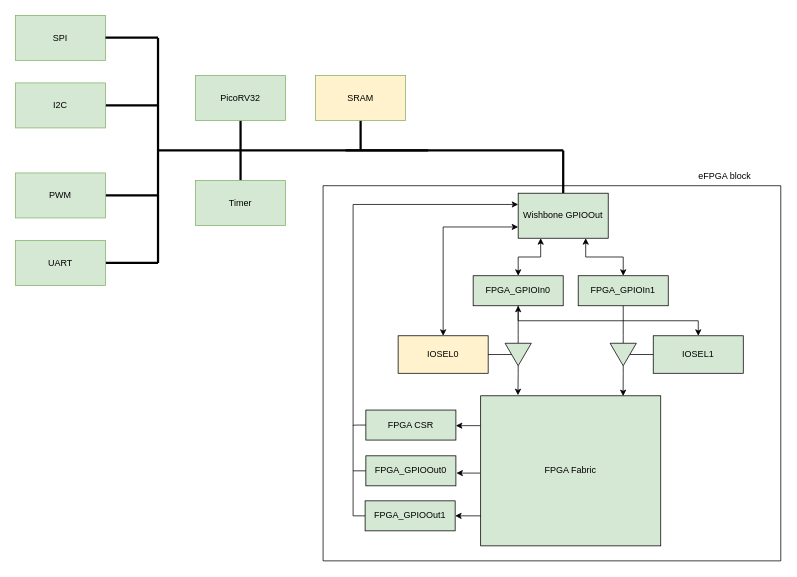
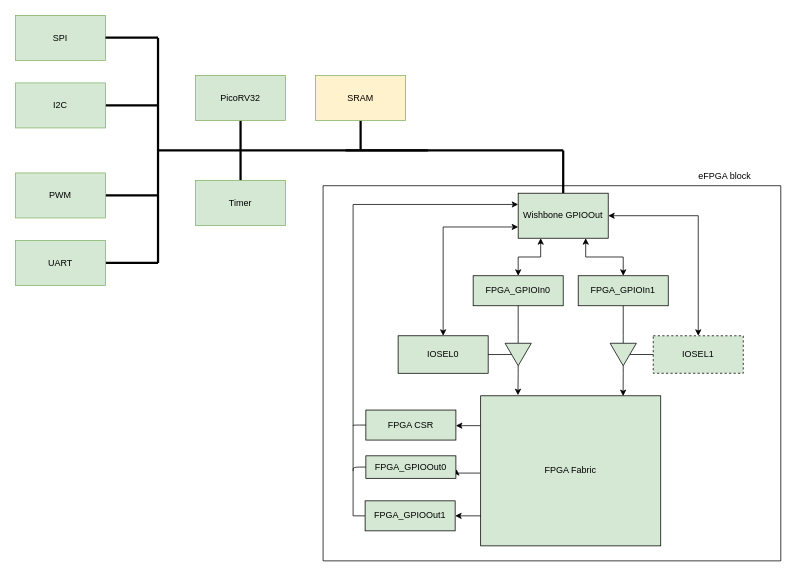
(609, 321) -> (698, 227)
(443, 354) -> (443, 354)
(698, 354) -> (698, 354)
(411, 471) -> (411, 467)
